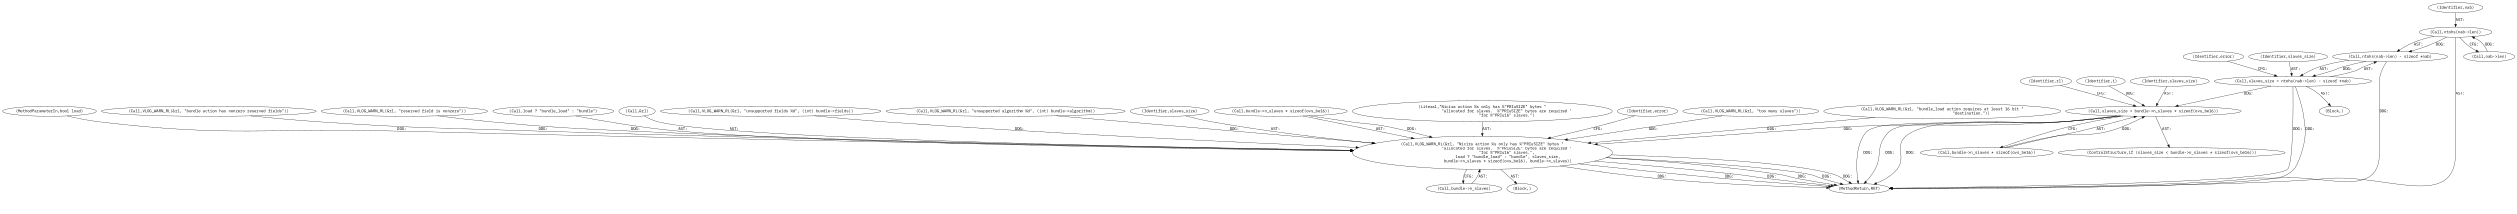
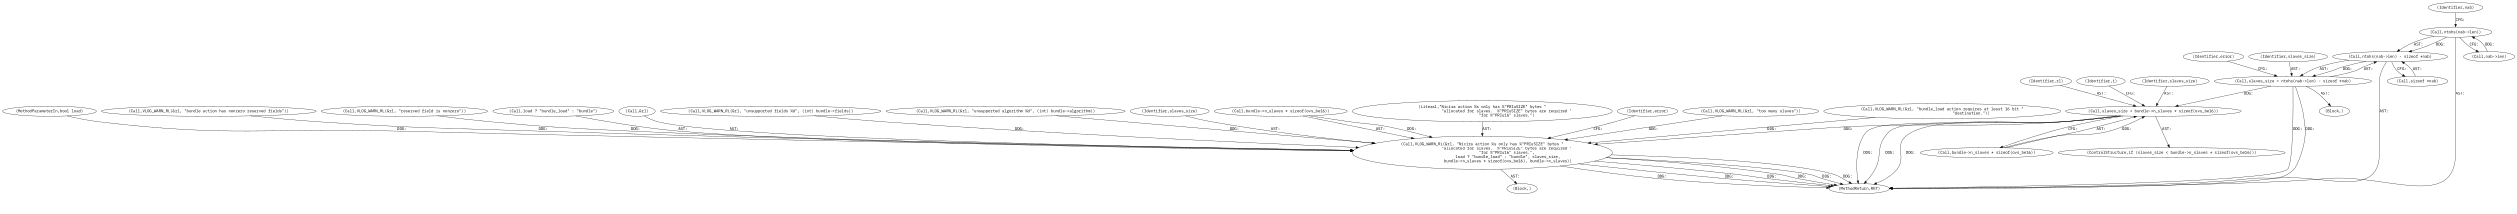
(2462, 20) -> (2462, 20)
none -> (2418, 81)
(2103, 93) -> (2103, 93)
(2132, 93) -> (2132, 93)
(2385, 111) -> (2385, 111)
(1464, 189) -> none
